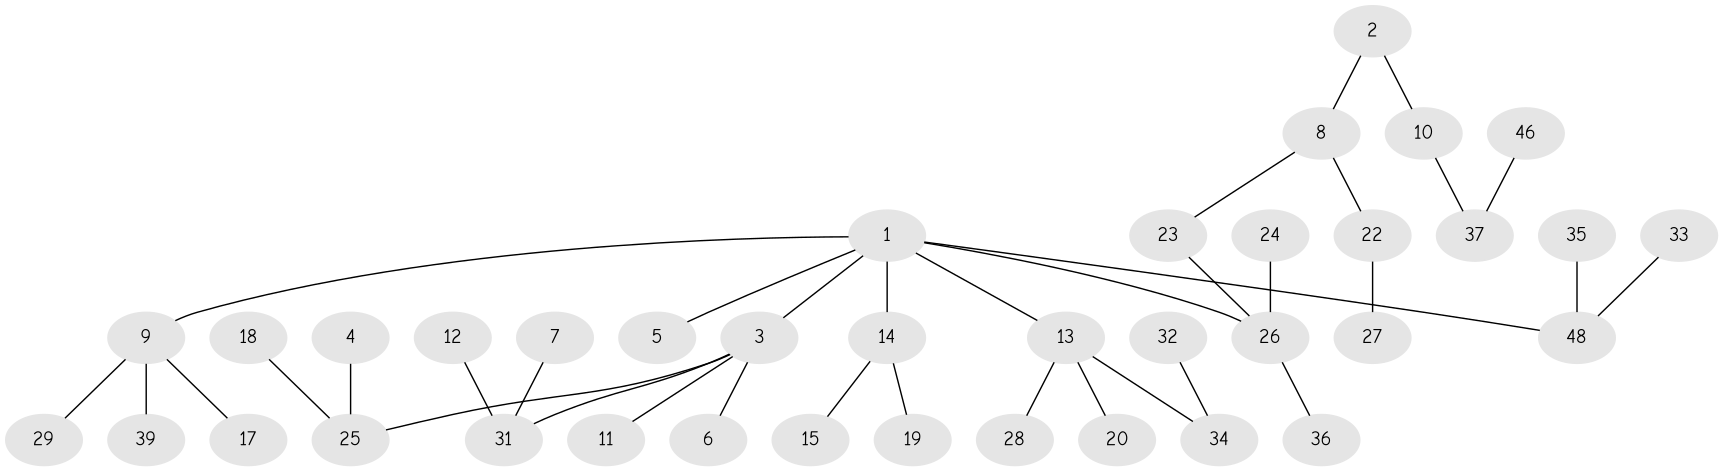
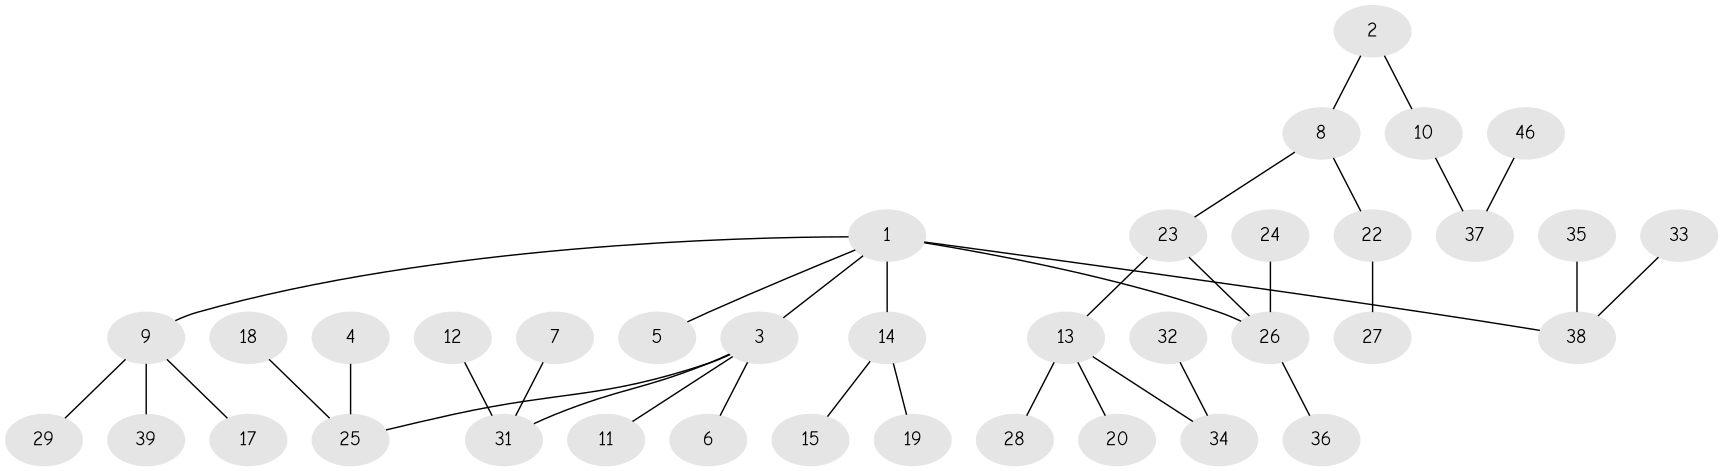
(977, 287) -> (1113, 291)
(1577, 338) -> (1577, 338)
